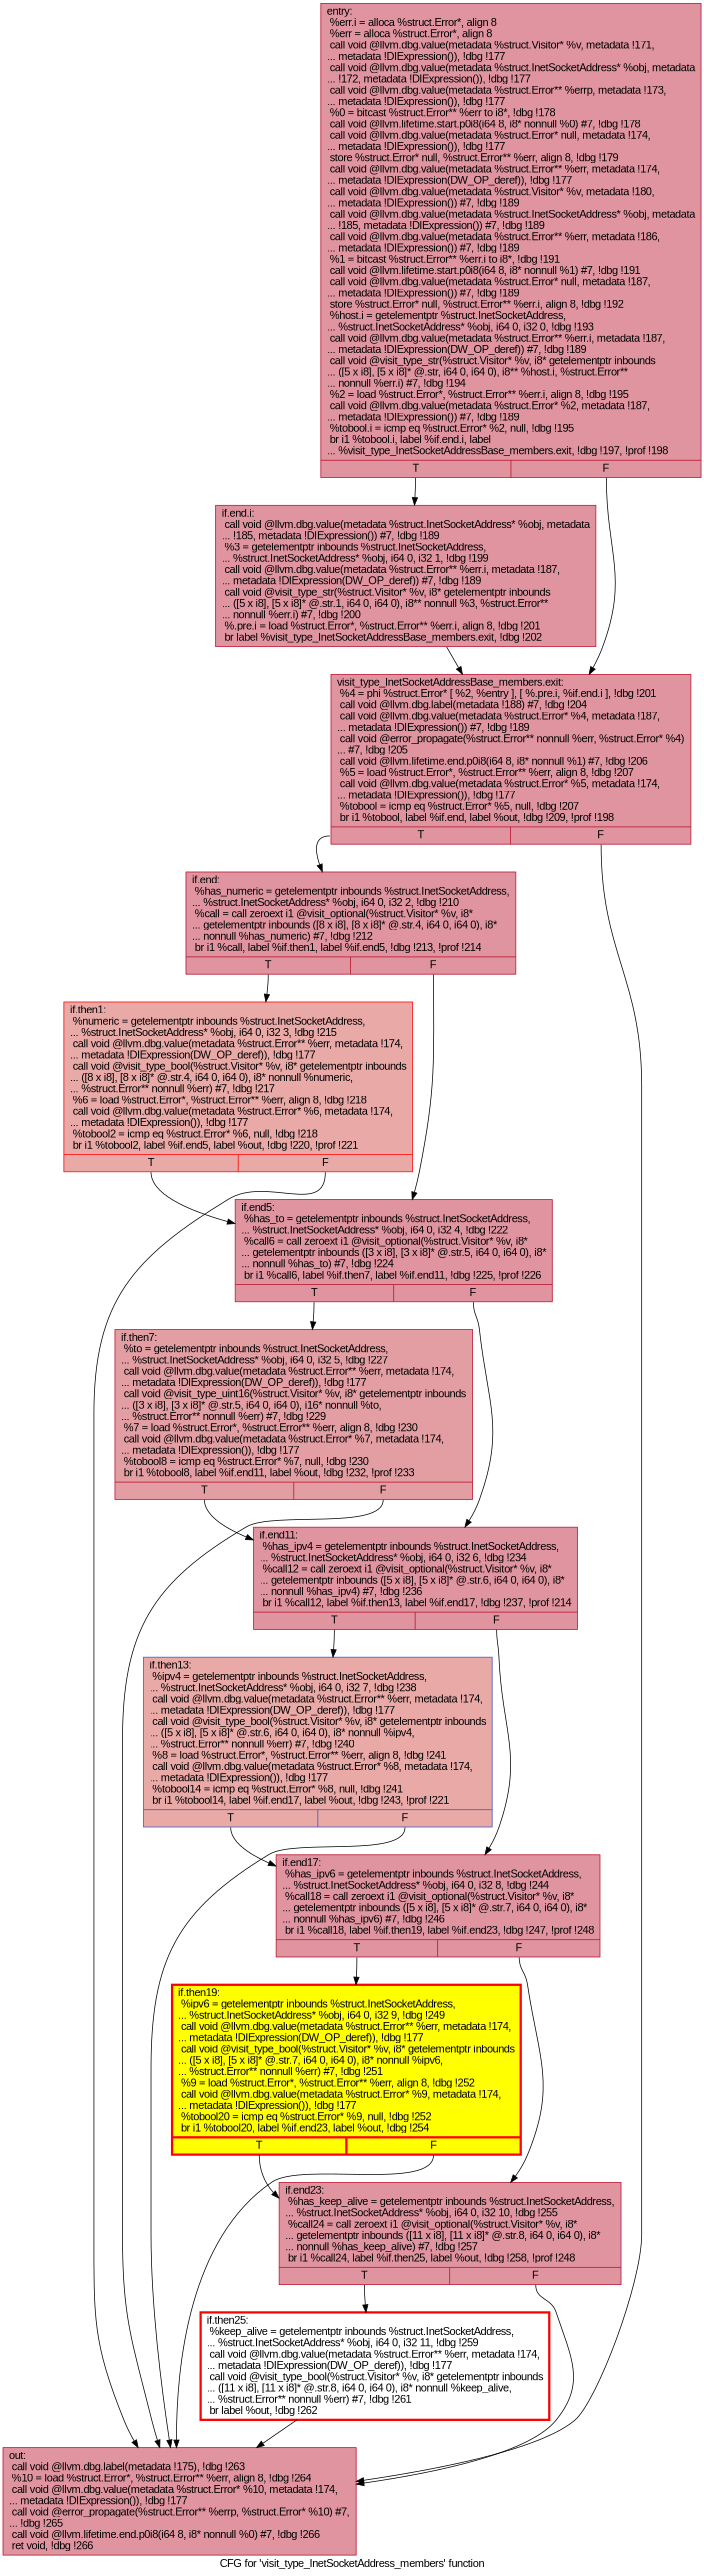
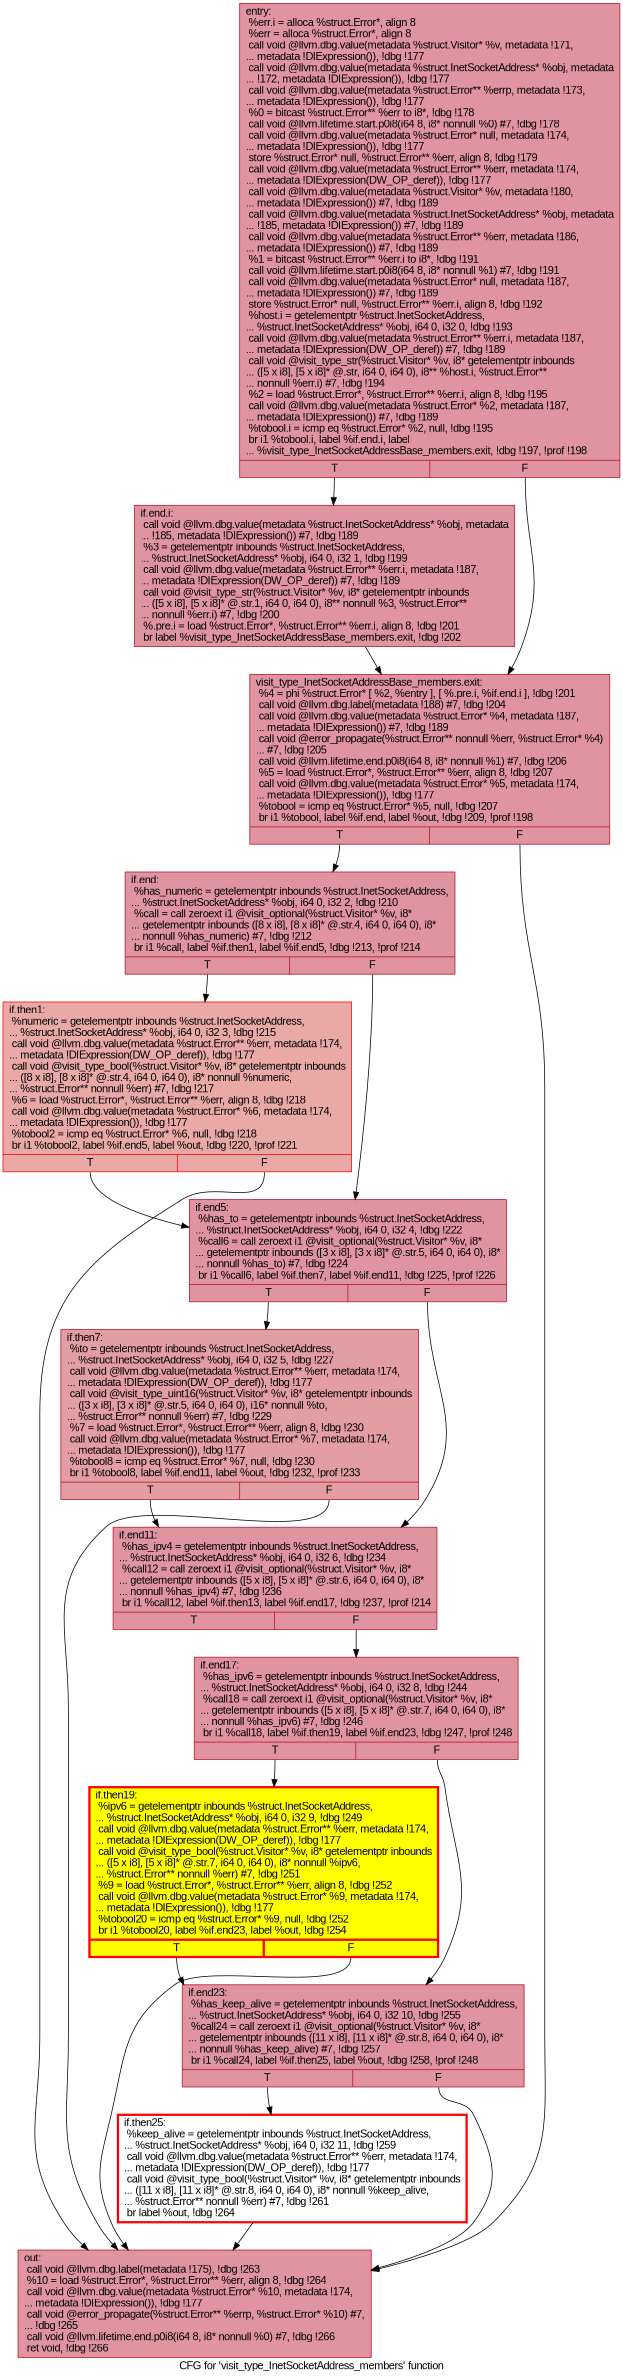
(318, 1742) -> none
(262, 2411) -> (180, 2213)
